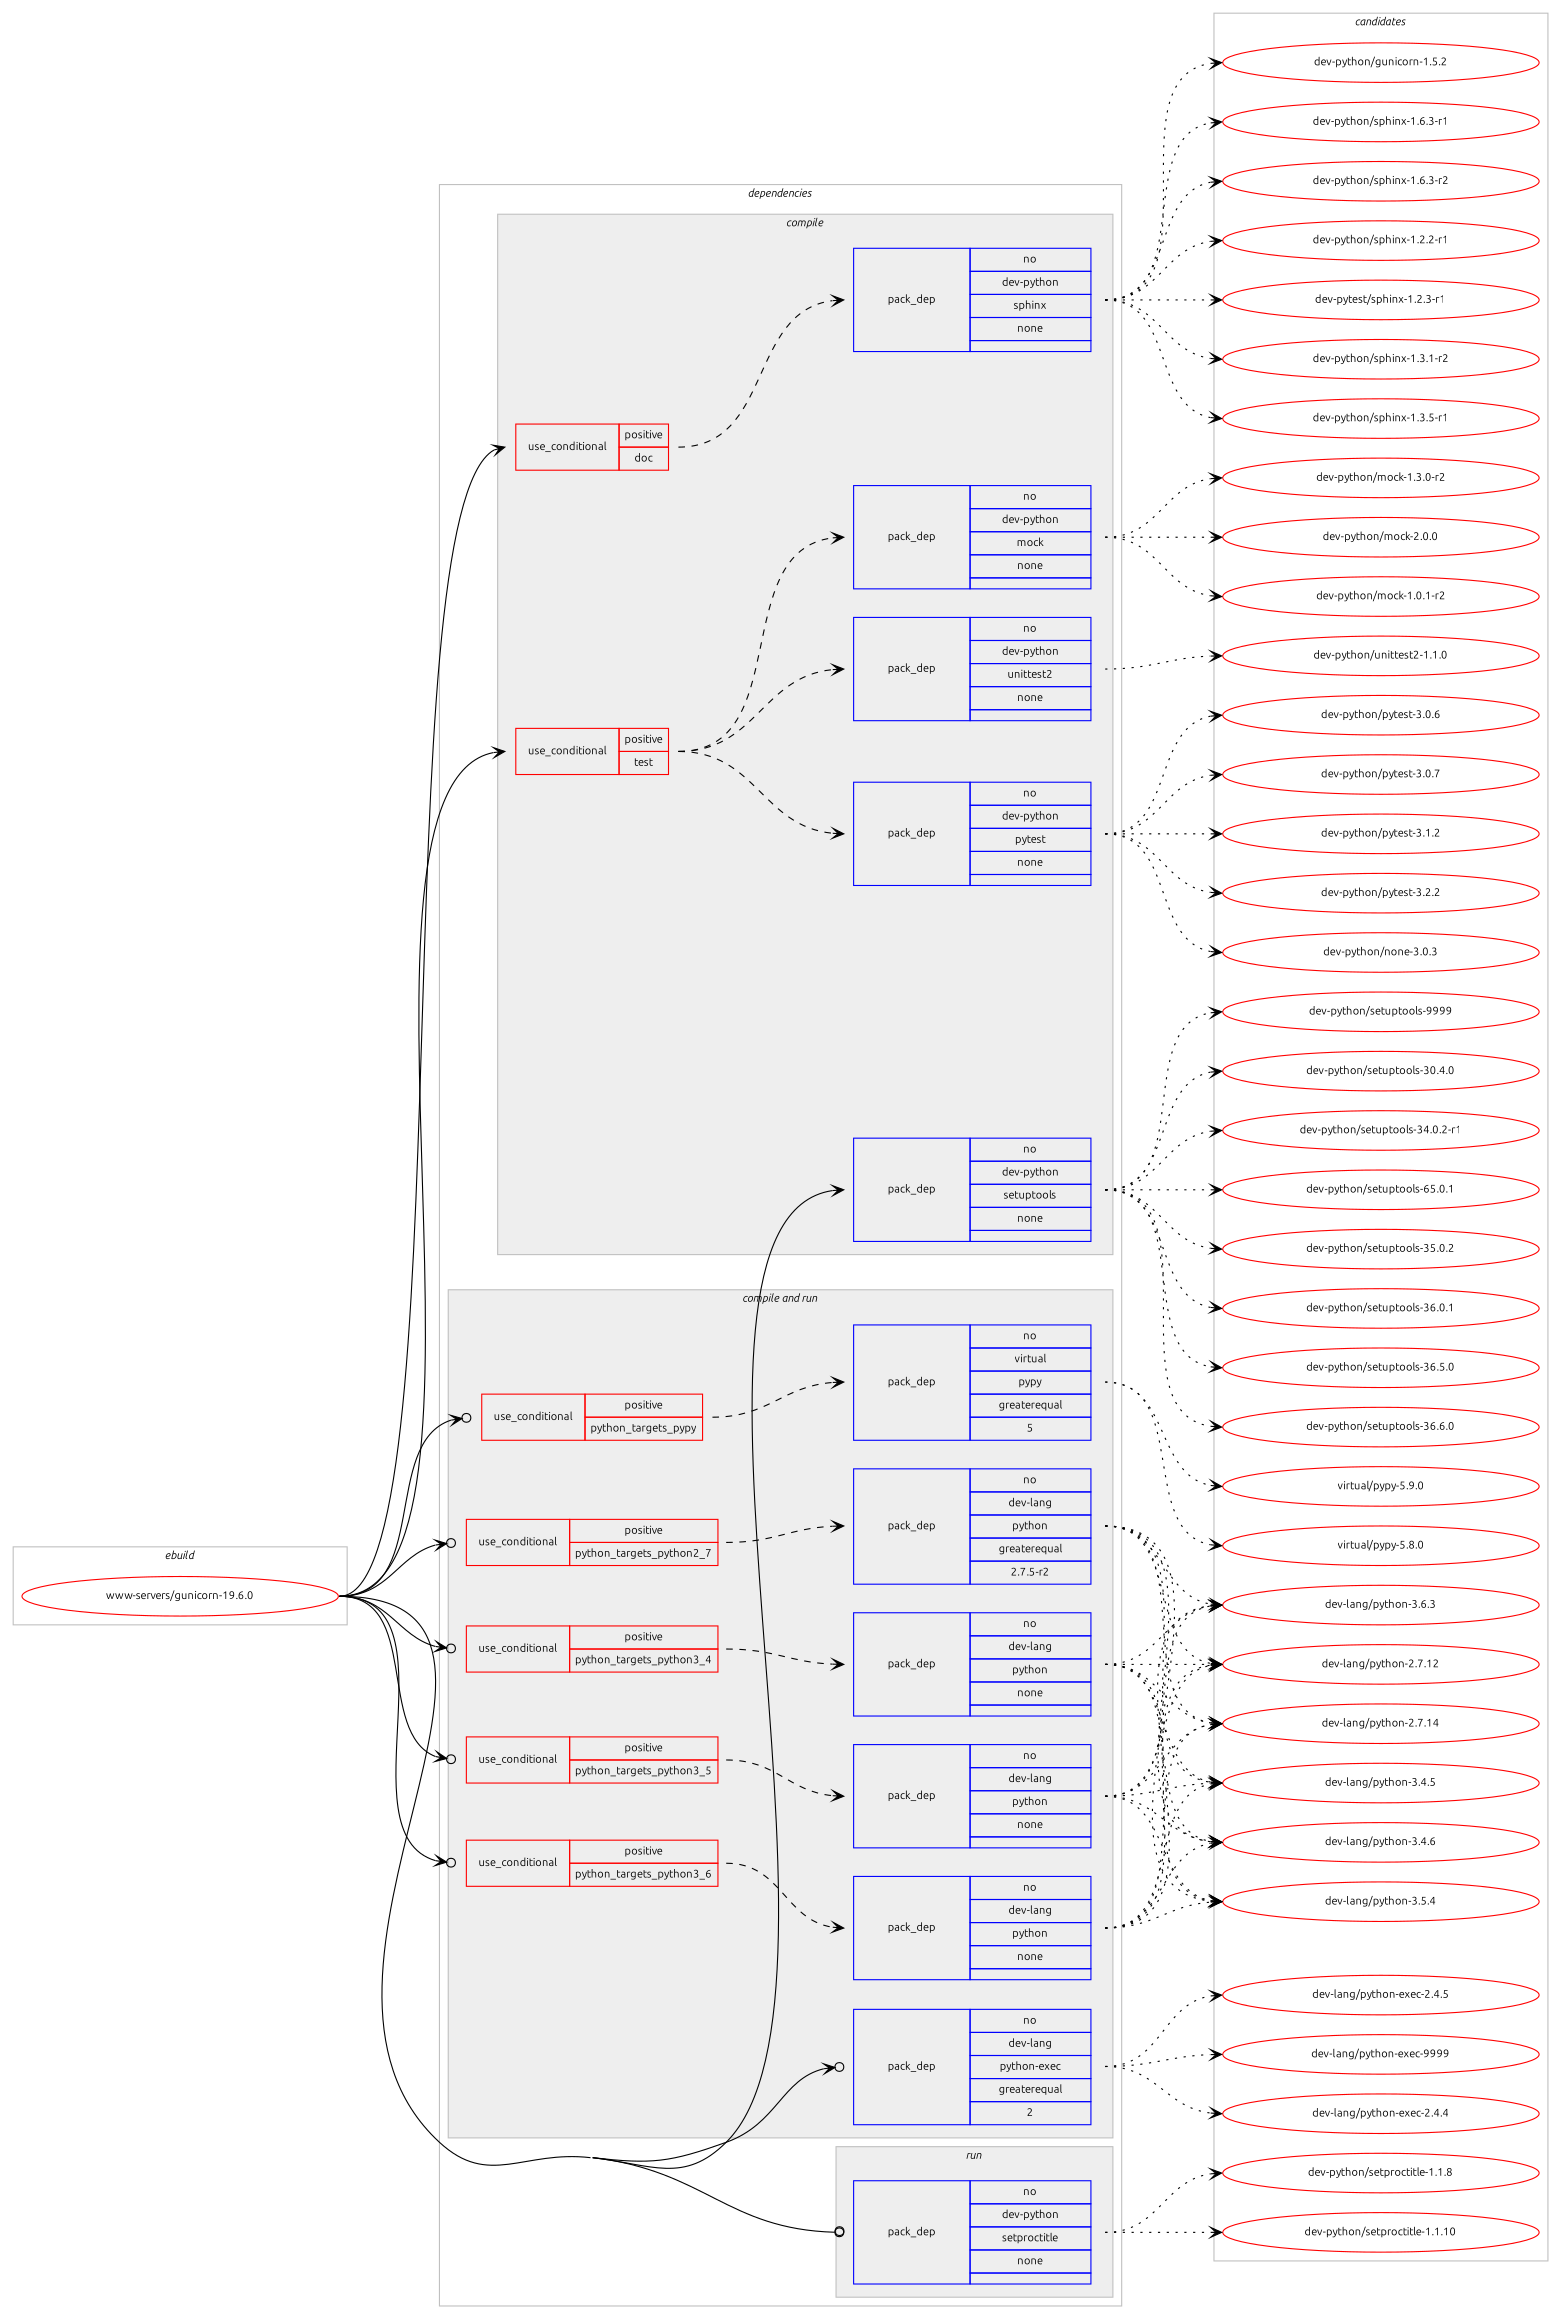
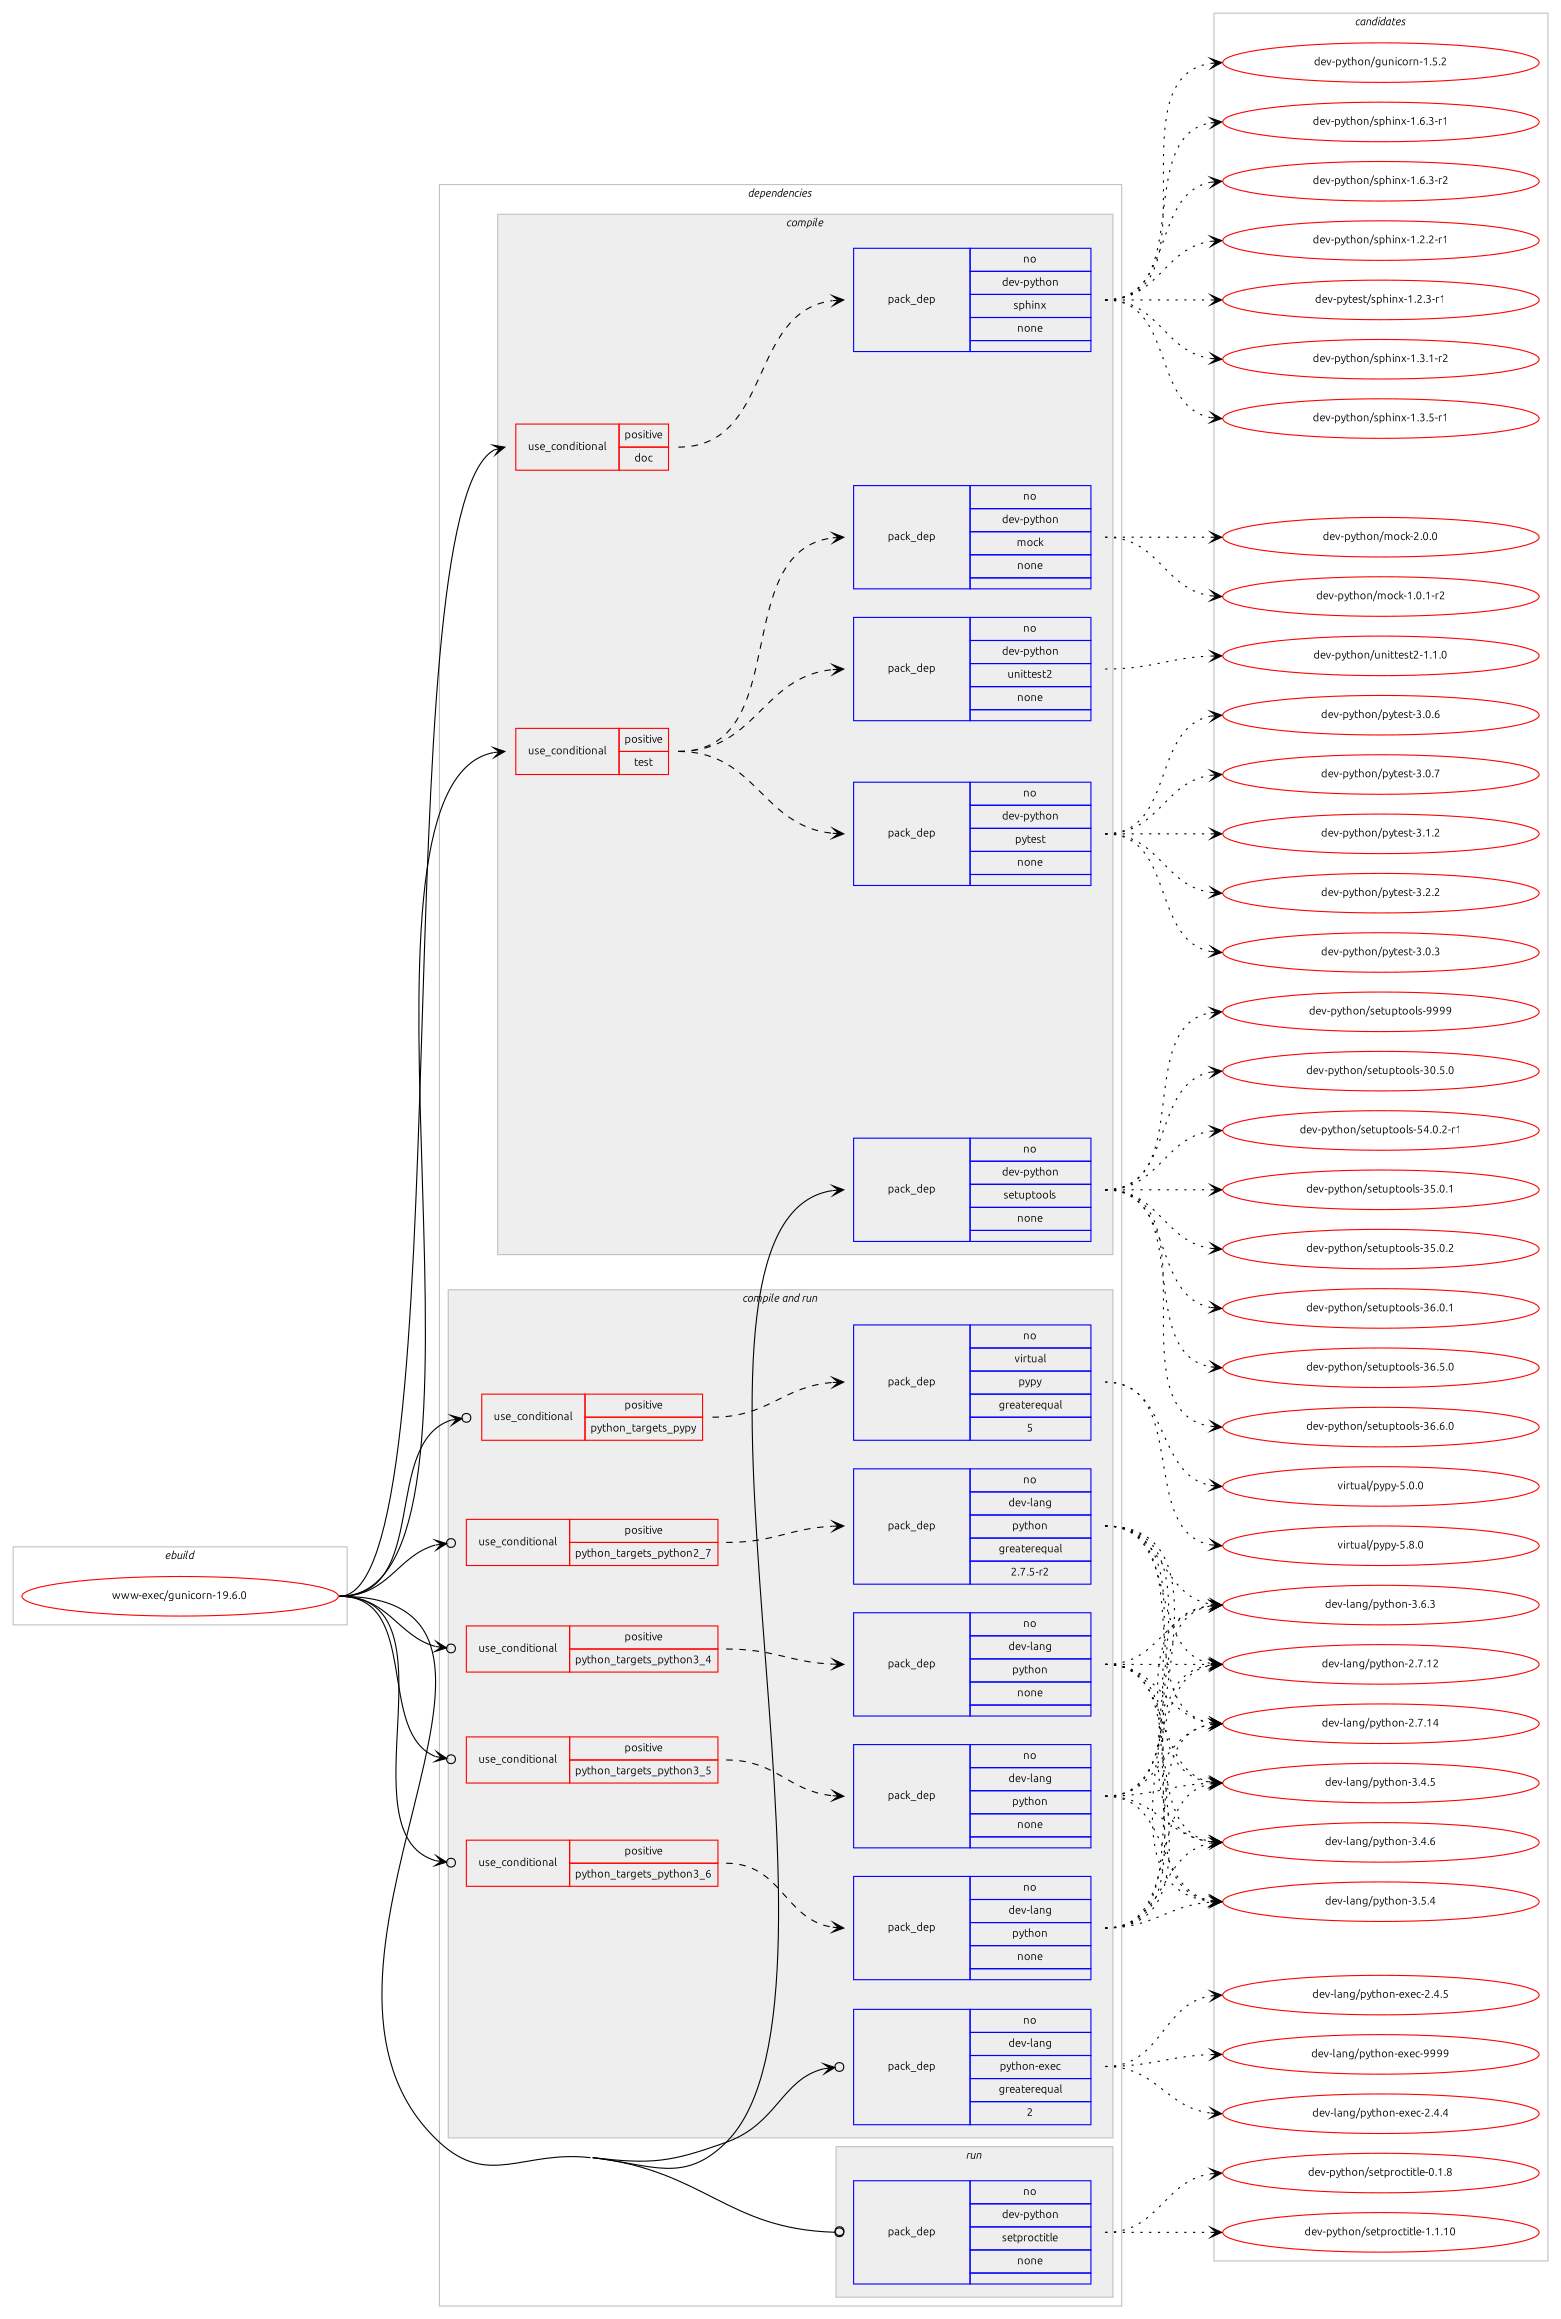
(1381, 478) -> none
(1381, 952) -> (1381, 952)
(1381, 1071) -> (1381, 1071)
(1381, 1130) -> (1381, 1130)
(1381, 1190) -> (1381, 1190)
(1381, 1486) -> (1381, 1486)
(180, 1596) -> (180, 1596)
(1381, 2173) -> (1381, 2173)
